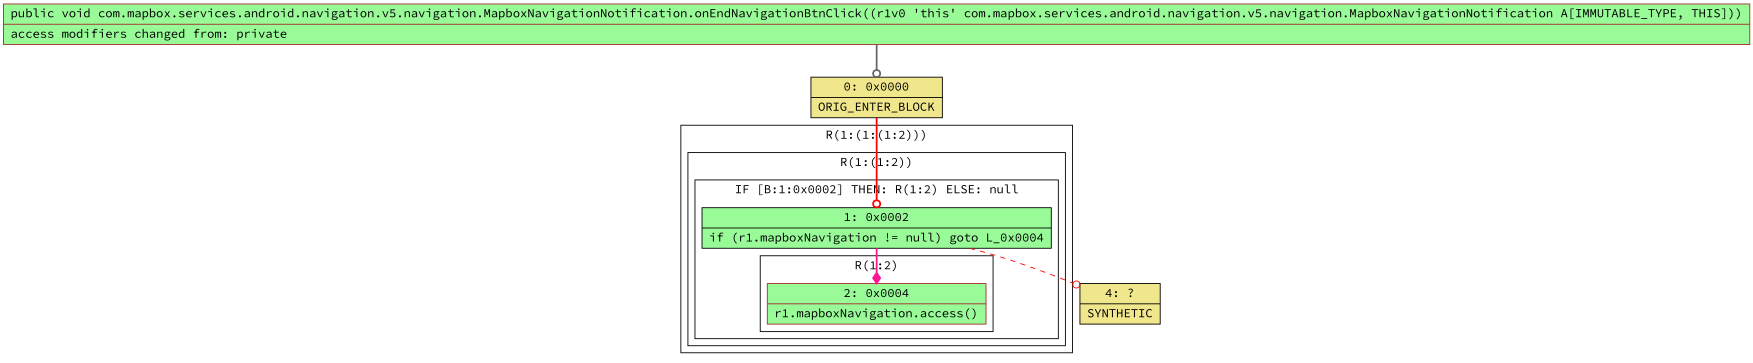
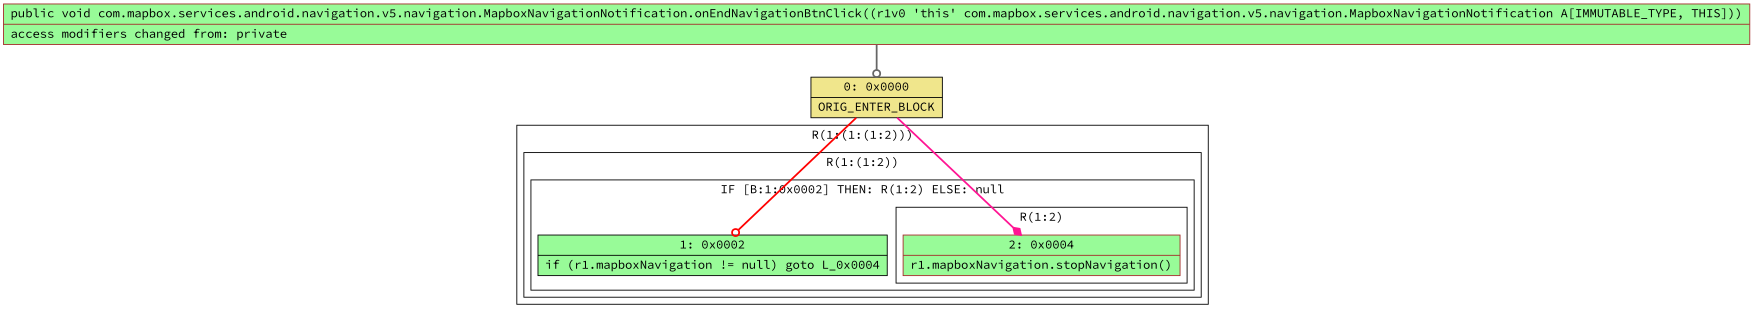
(877, 261) -> (955, 173)
(1120, 304) -> none
(877, 314) -> (1042, 265)
